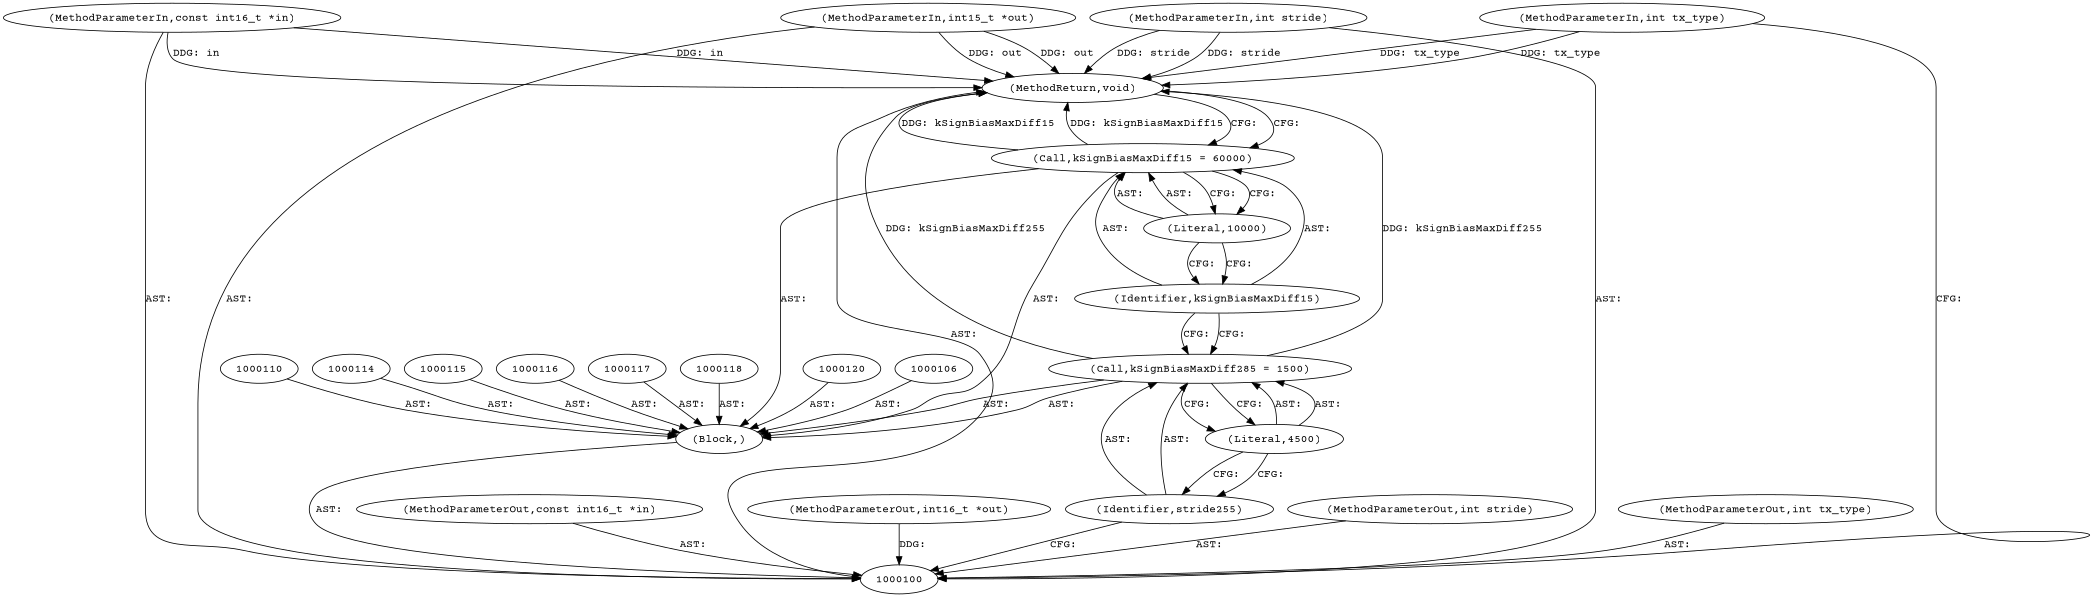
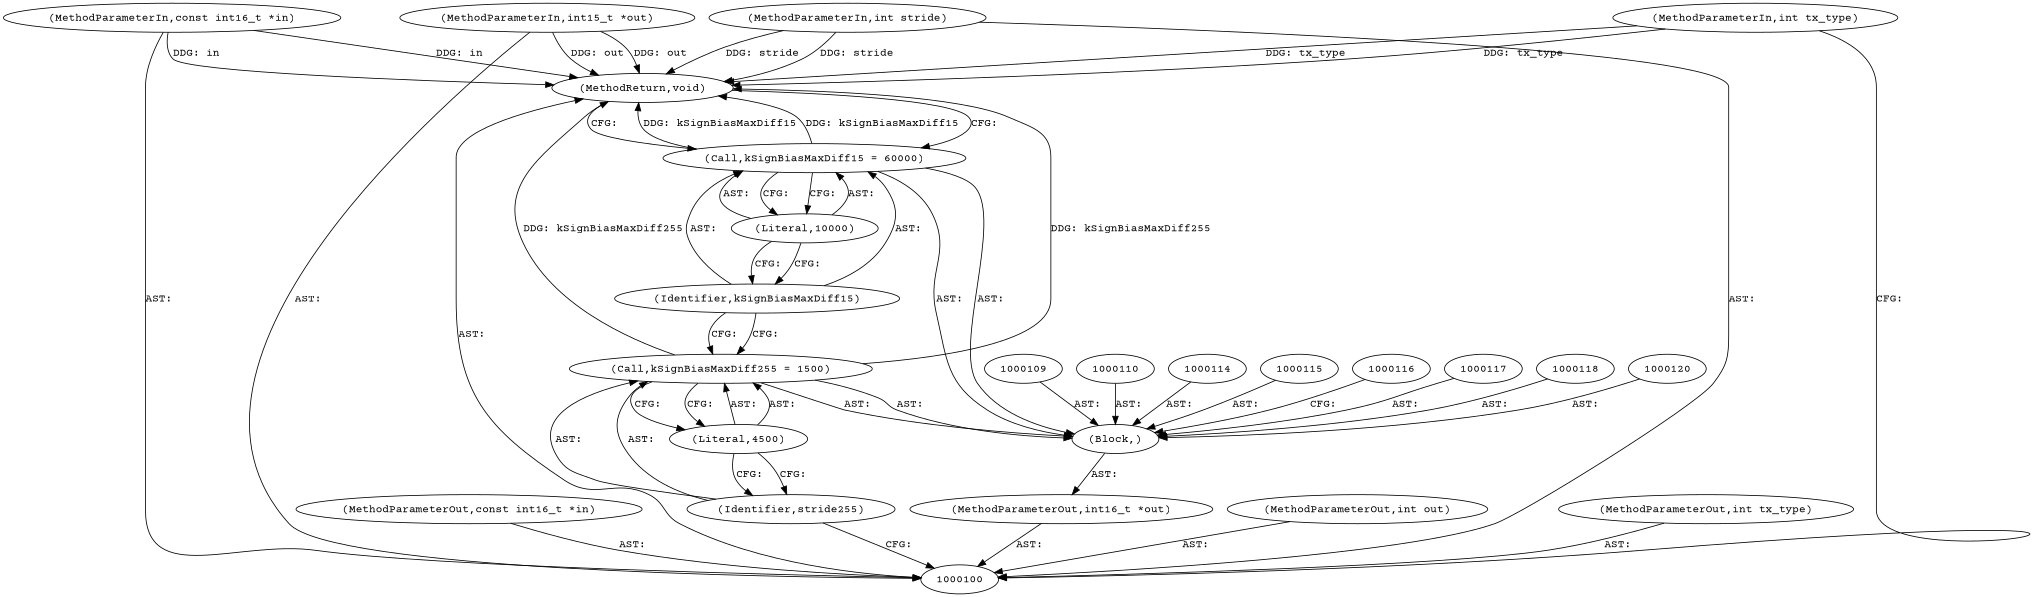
(934, 369) -> (1023, 369)
(1200, 369) -> (721, 369)
(648, 404) -> (1327, 404)
(1430, 509) -> (1358, 509)
(916, 544) -> (1033, 544)
(383, 546) -> (1091, 471)
